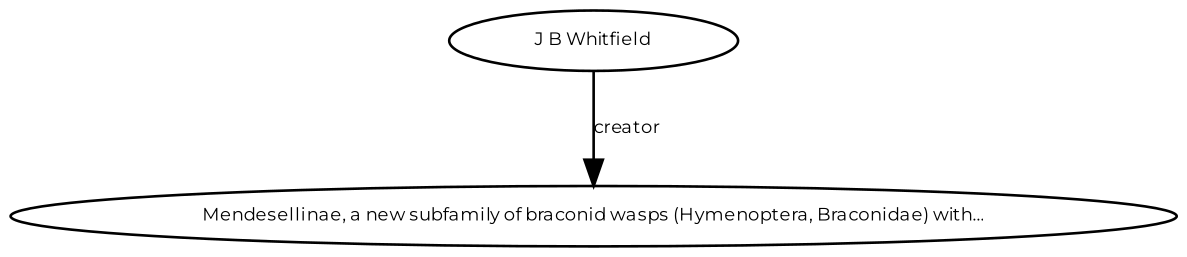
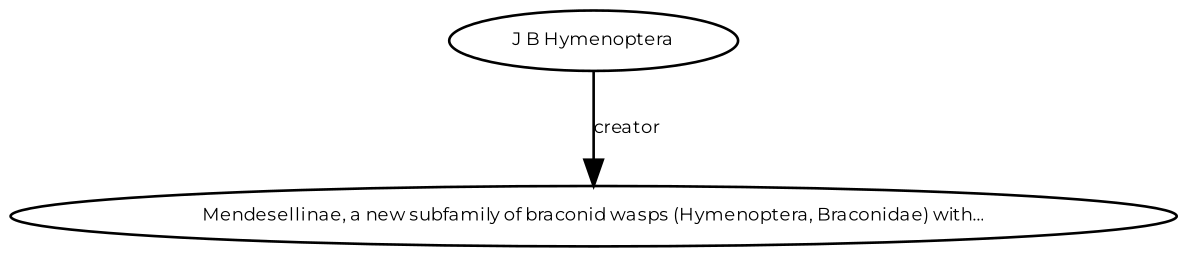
(594, 41) -> (594, 41)
